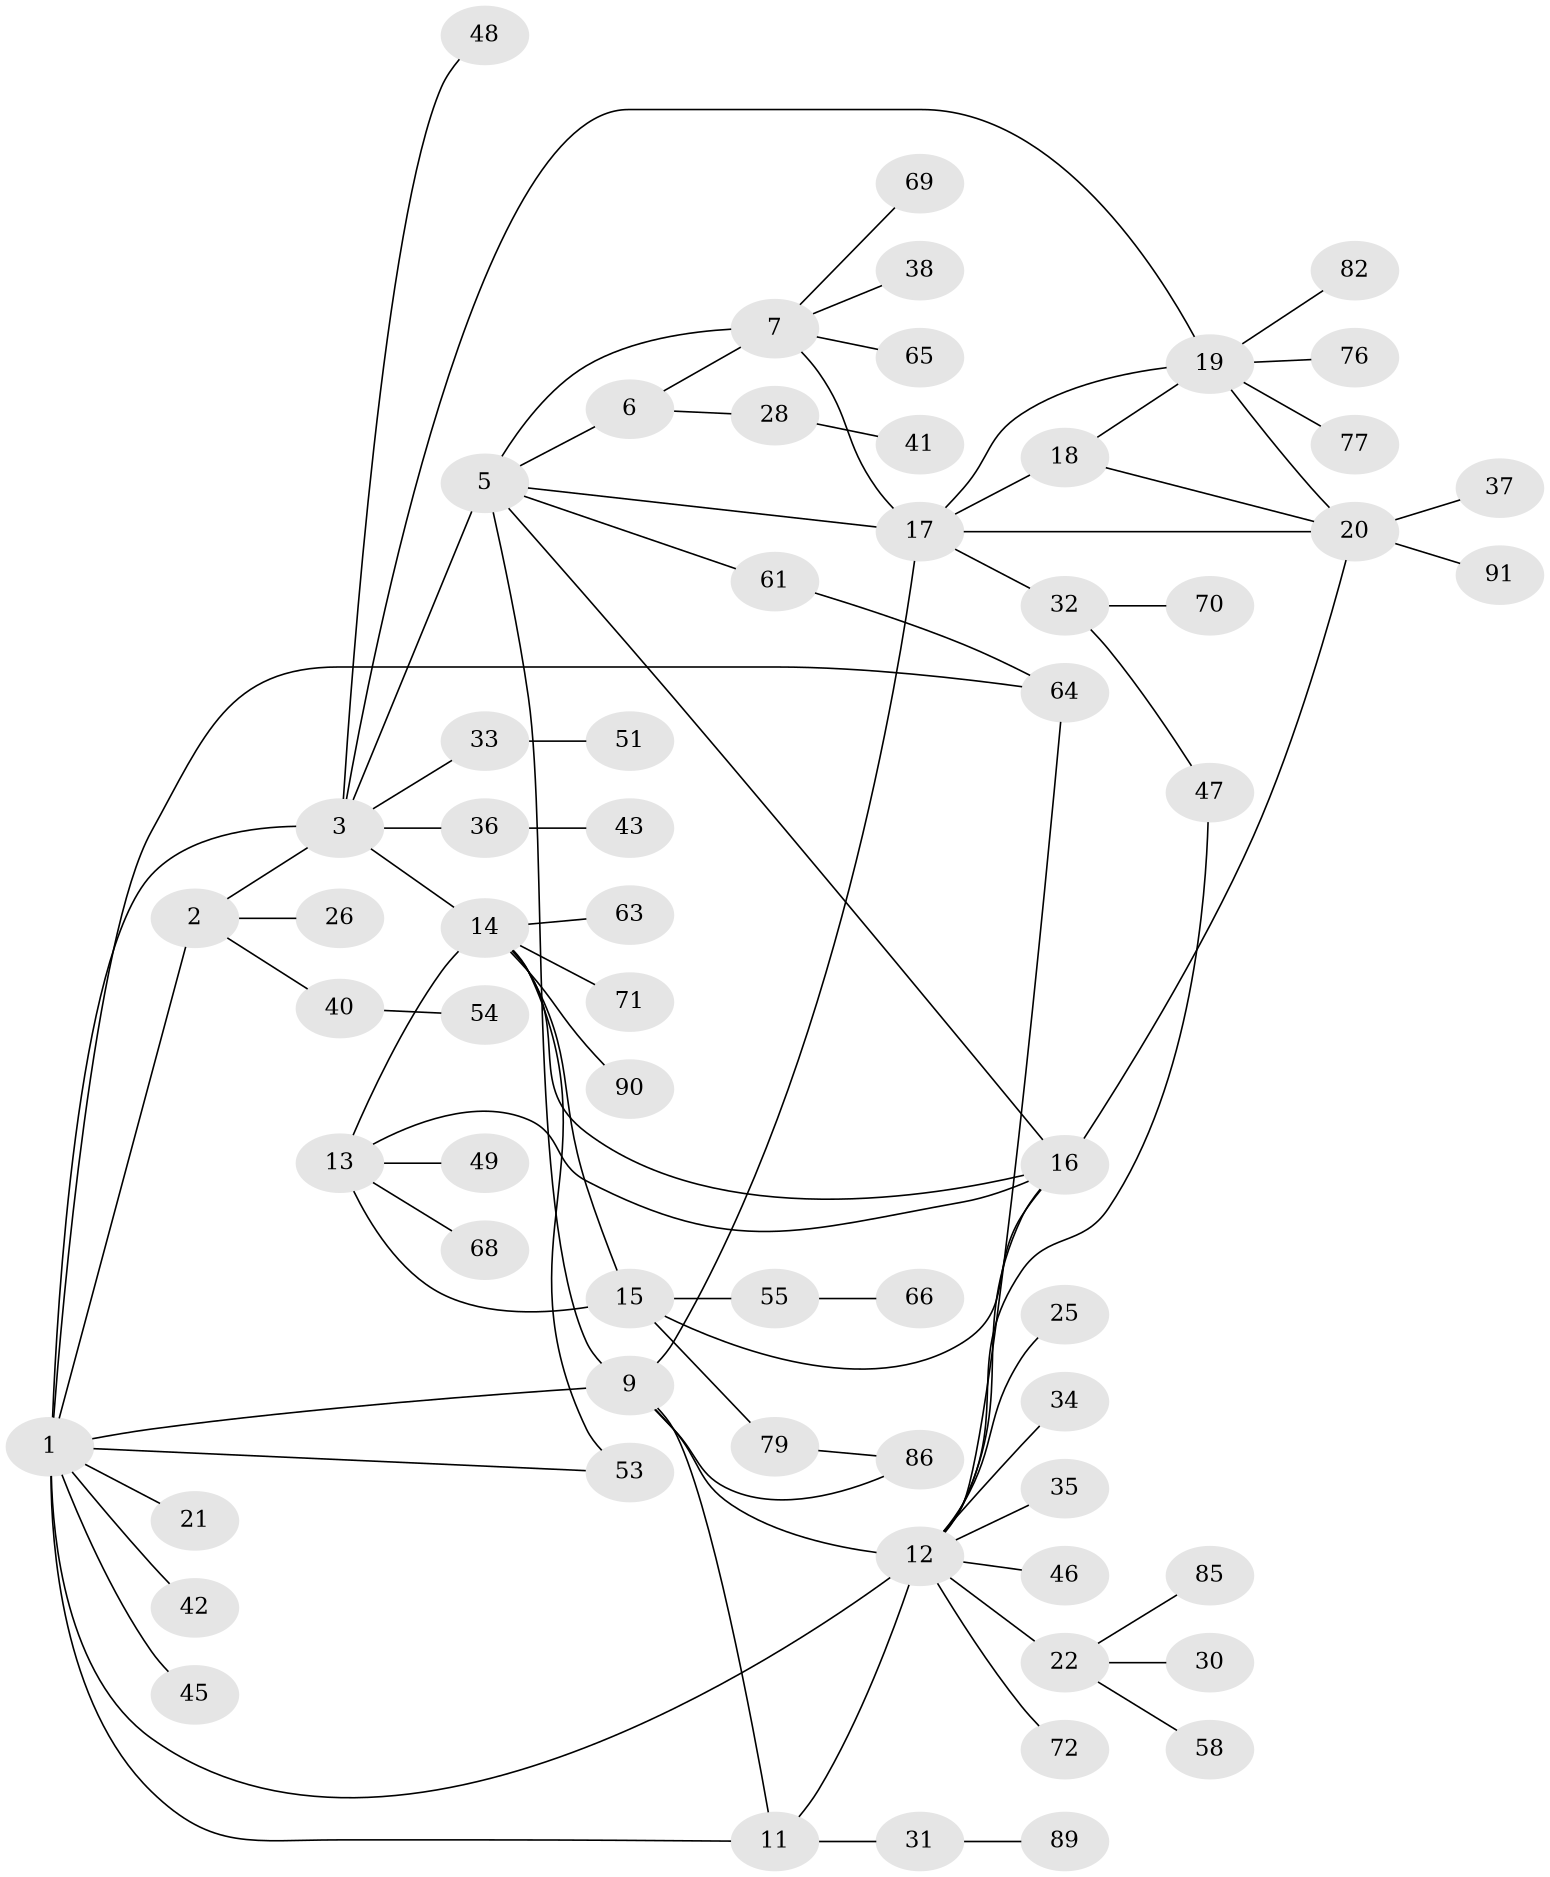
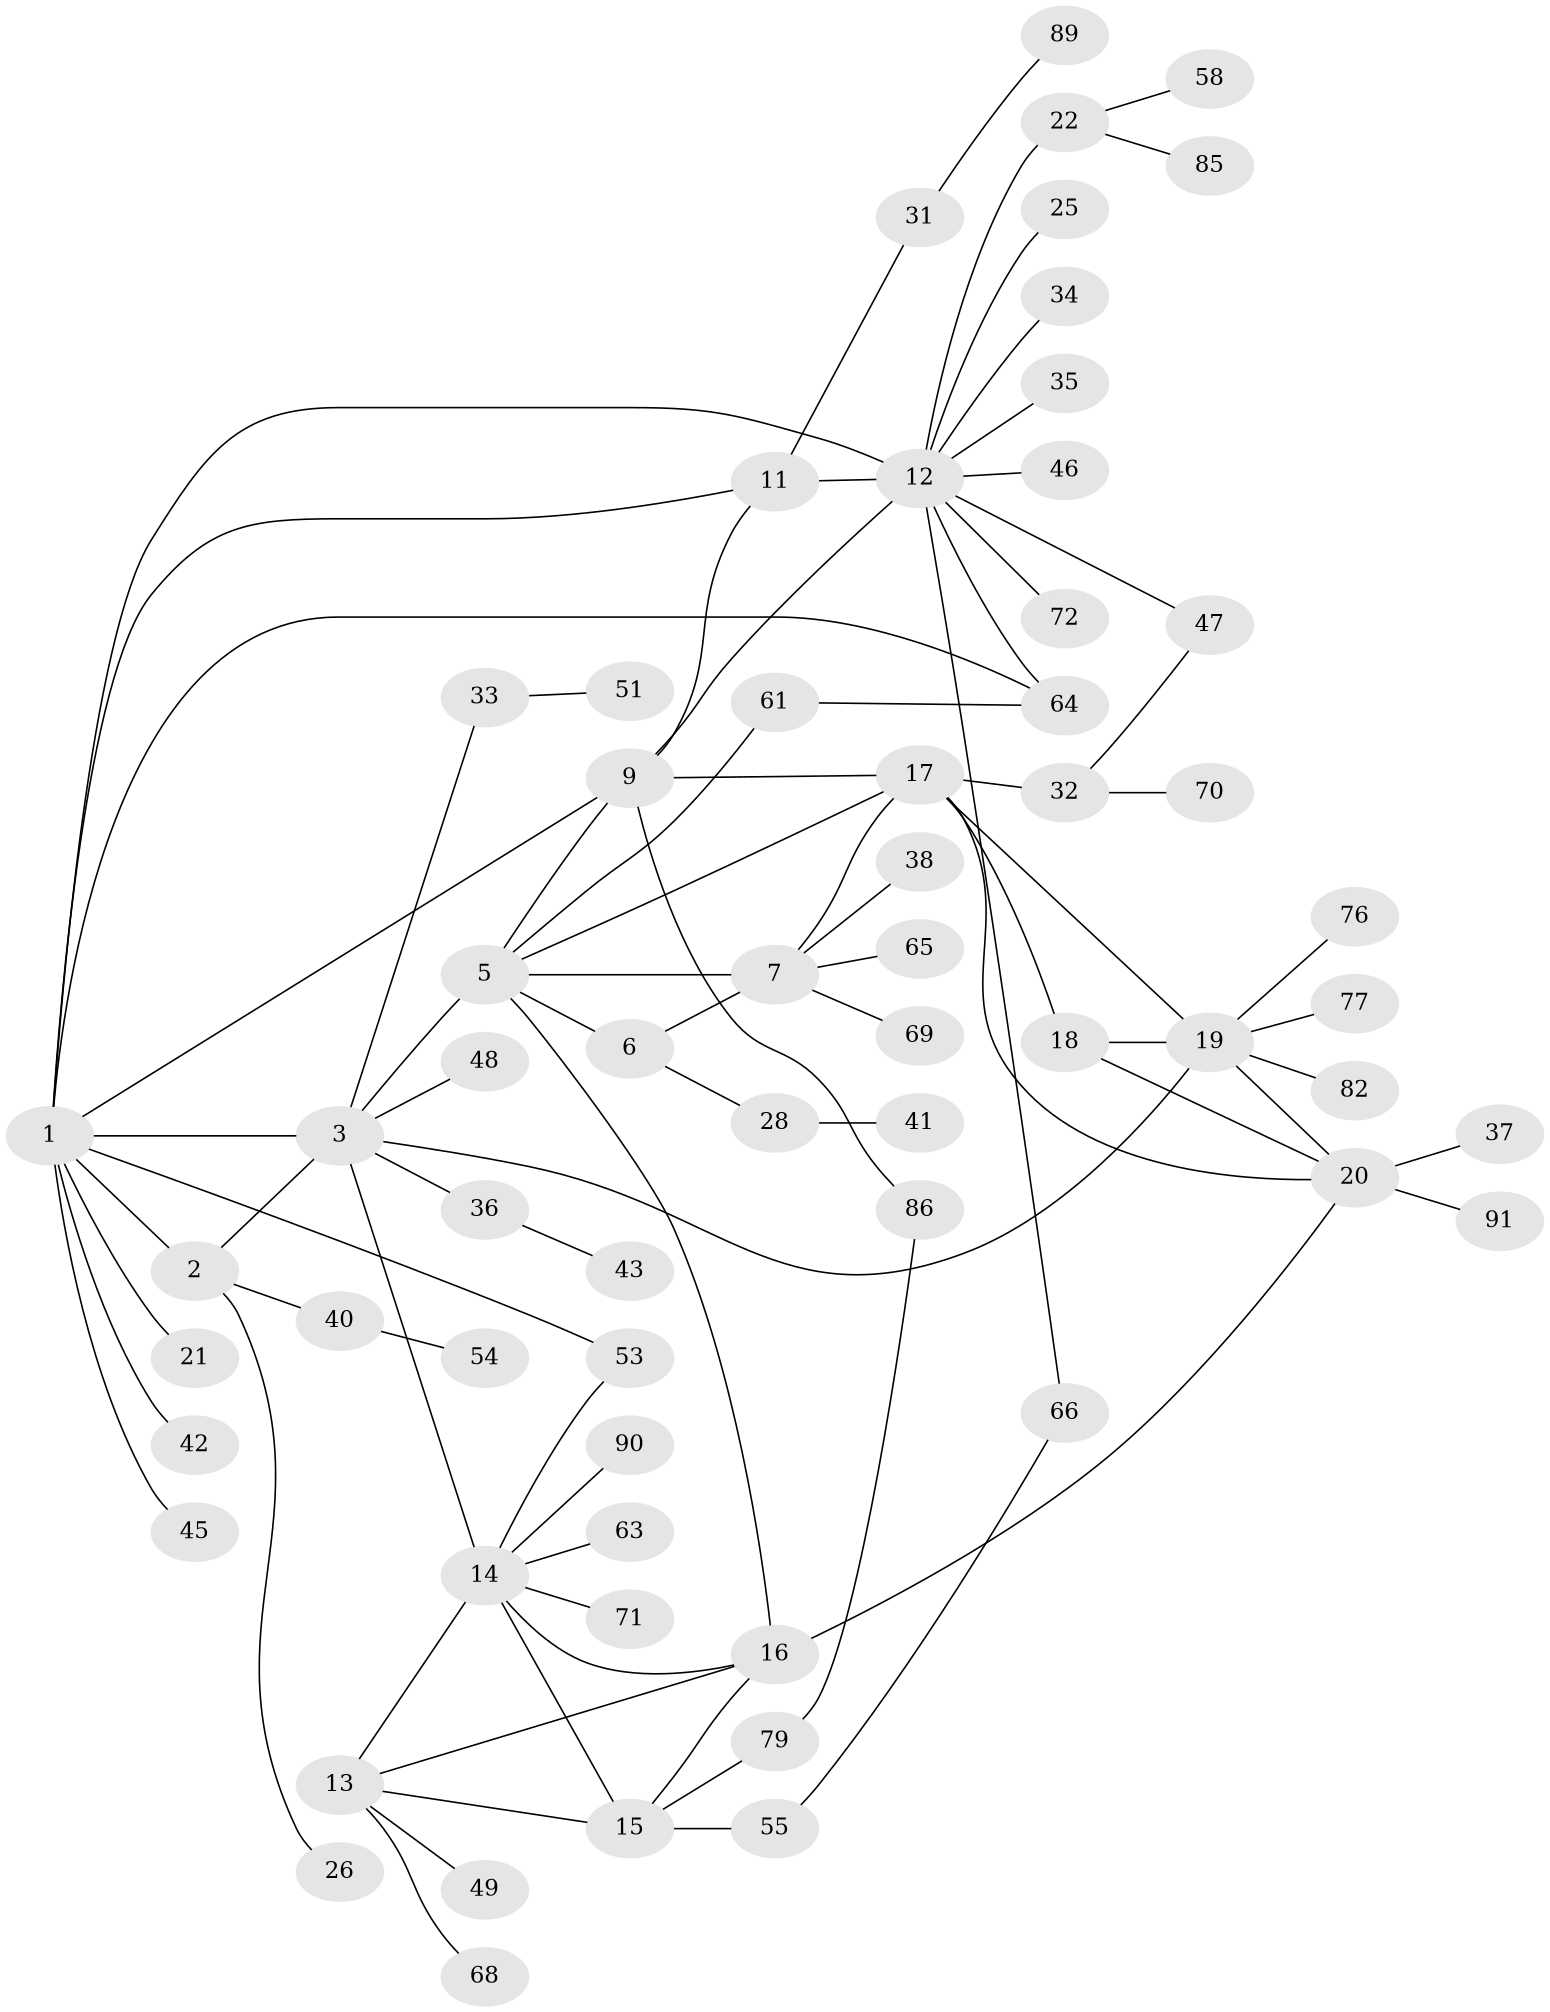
(992, 1361) -> (996, 945)
(1210, 1663) -> none
